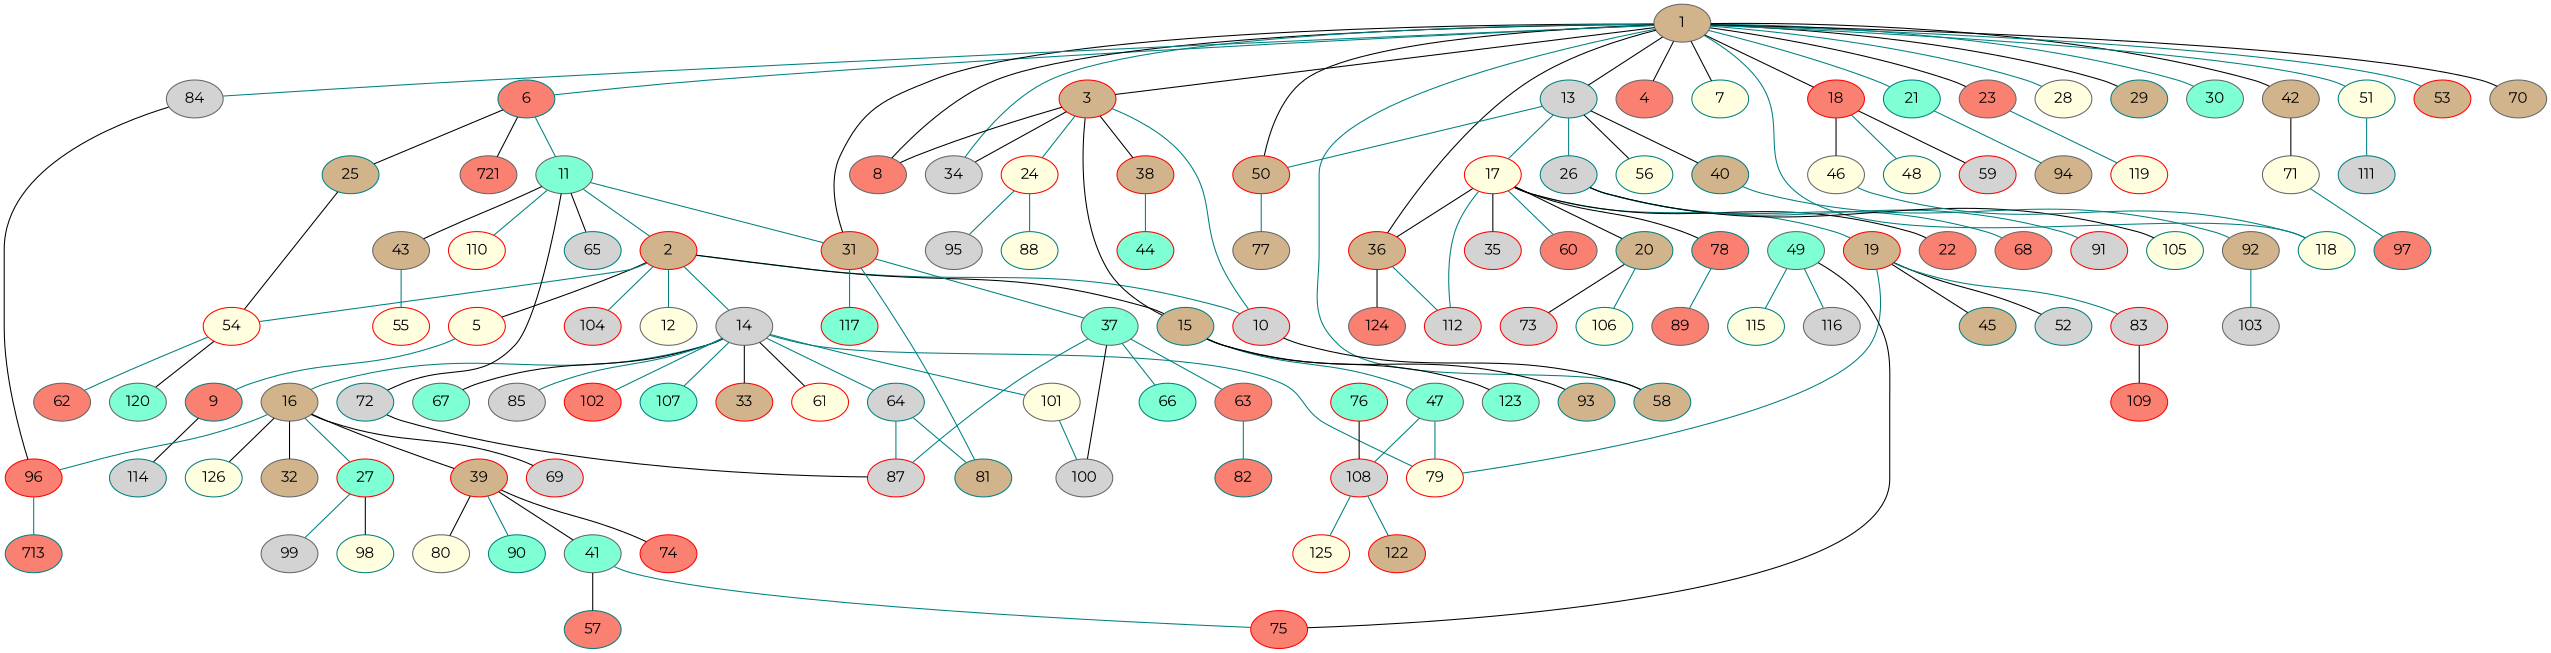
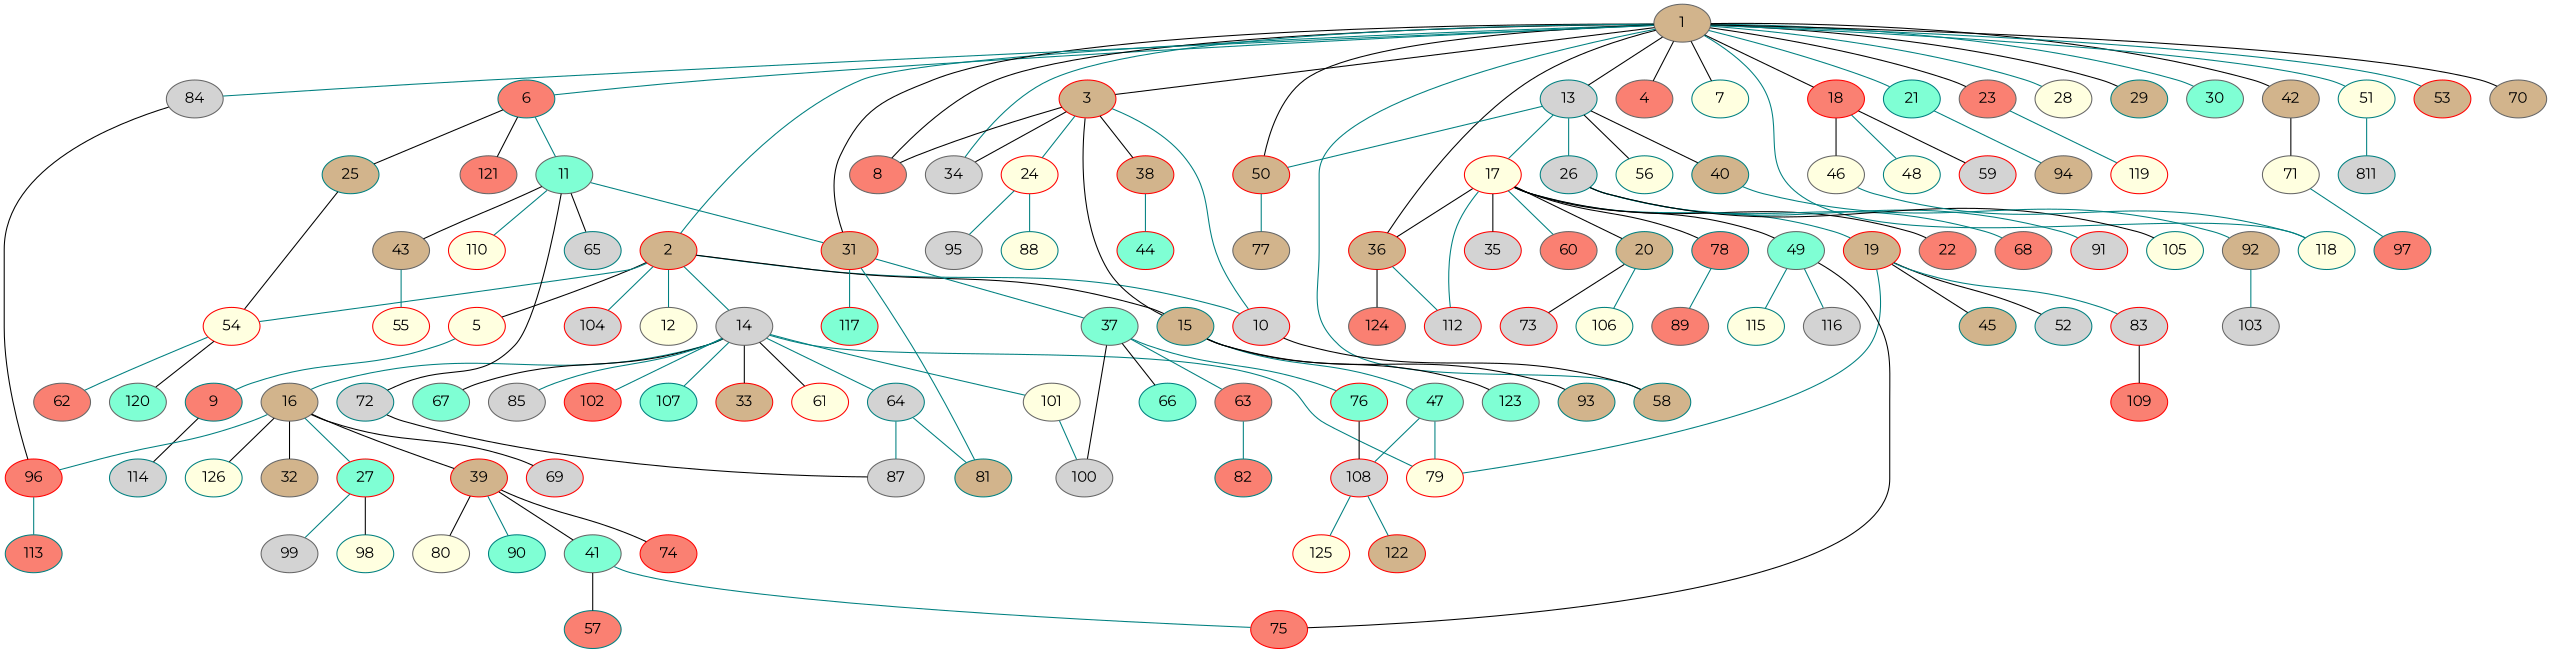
(488, 175) -> (488, 175)
(2367, 175) -> (2367, 175)
(616, 213) -> (880, 76)
none -> (1711, 220)
(1139, 365) -> (1139, 365)
(996, 395) -> (1254, 368)
(896, 478) -> (896, 478)
(34, 554) -> (34, 554)
